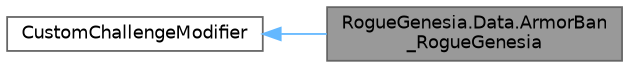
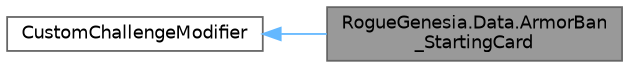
(475, 34) -> (475, 34)
